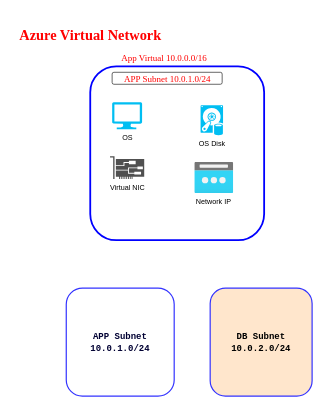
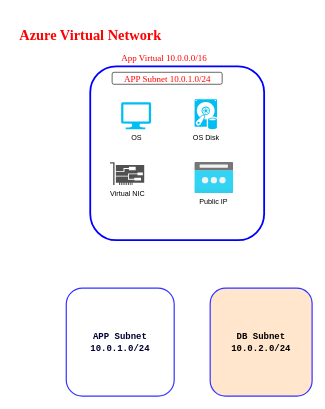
(127, 116) -> (136, 116)
(212, 120) -> (206, 114)
(127, 168) -> (127, 174)
(215, 202) -> (215, 202)
